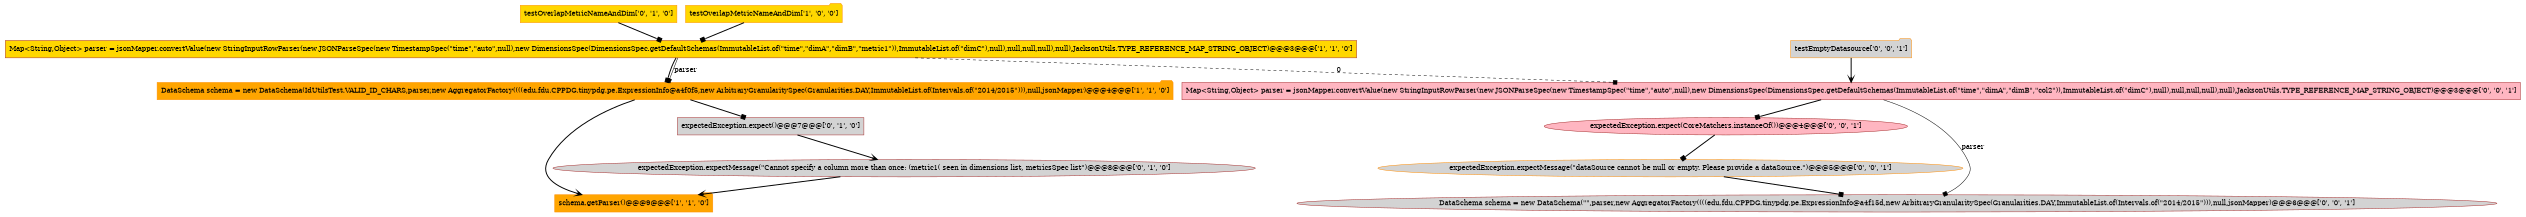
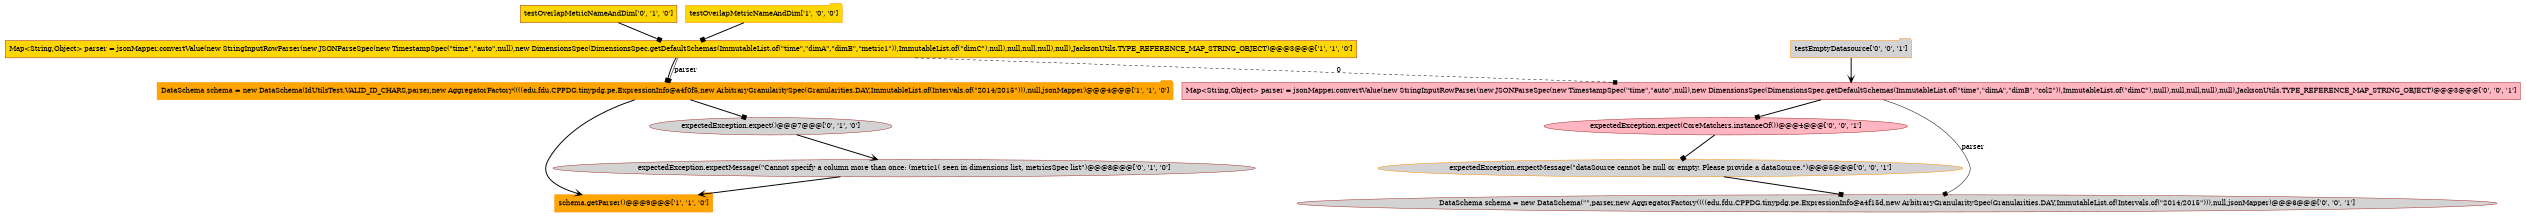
(599, 14) -> (599, 14)
(771, 126) -> (771, 126)
